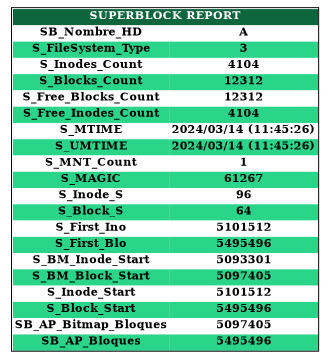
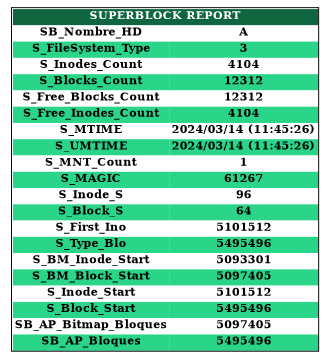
(91, 244) -> (91, 244)
